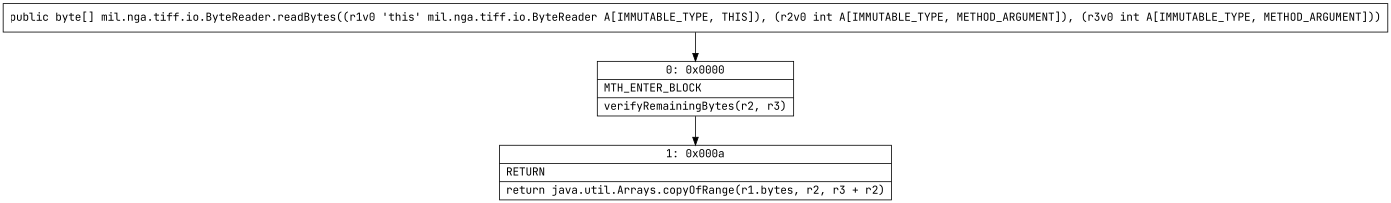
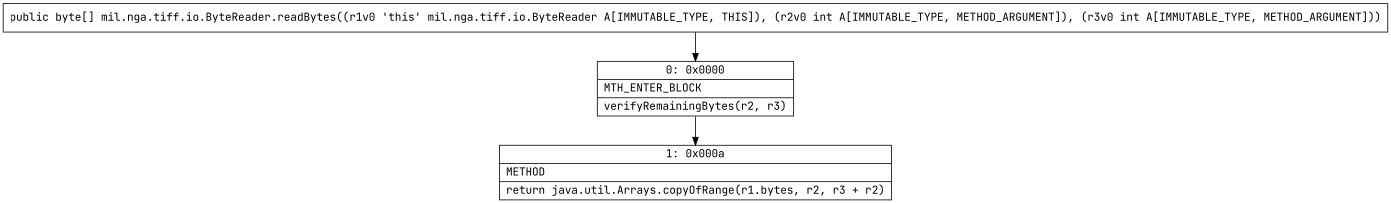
(526, 172) -> (526, 172)
